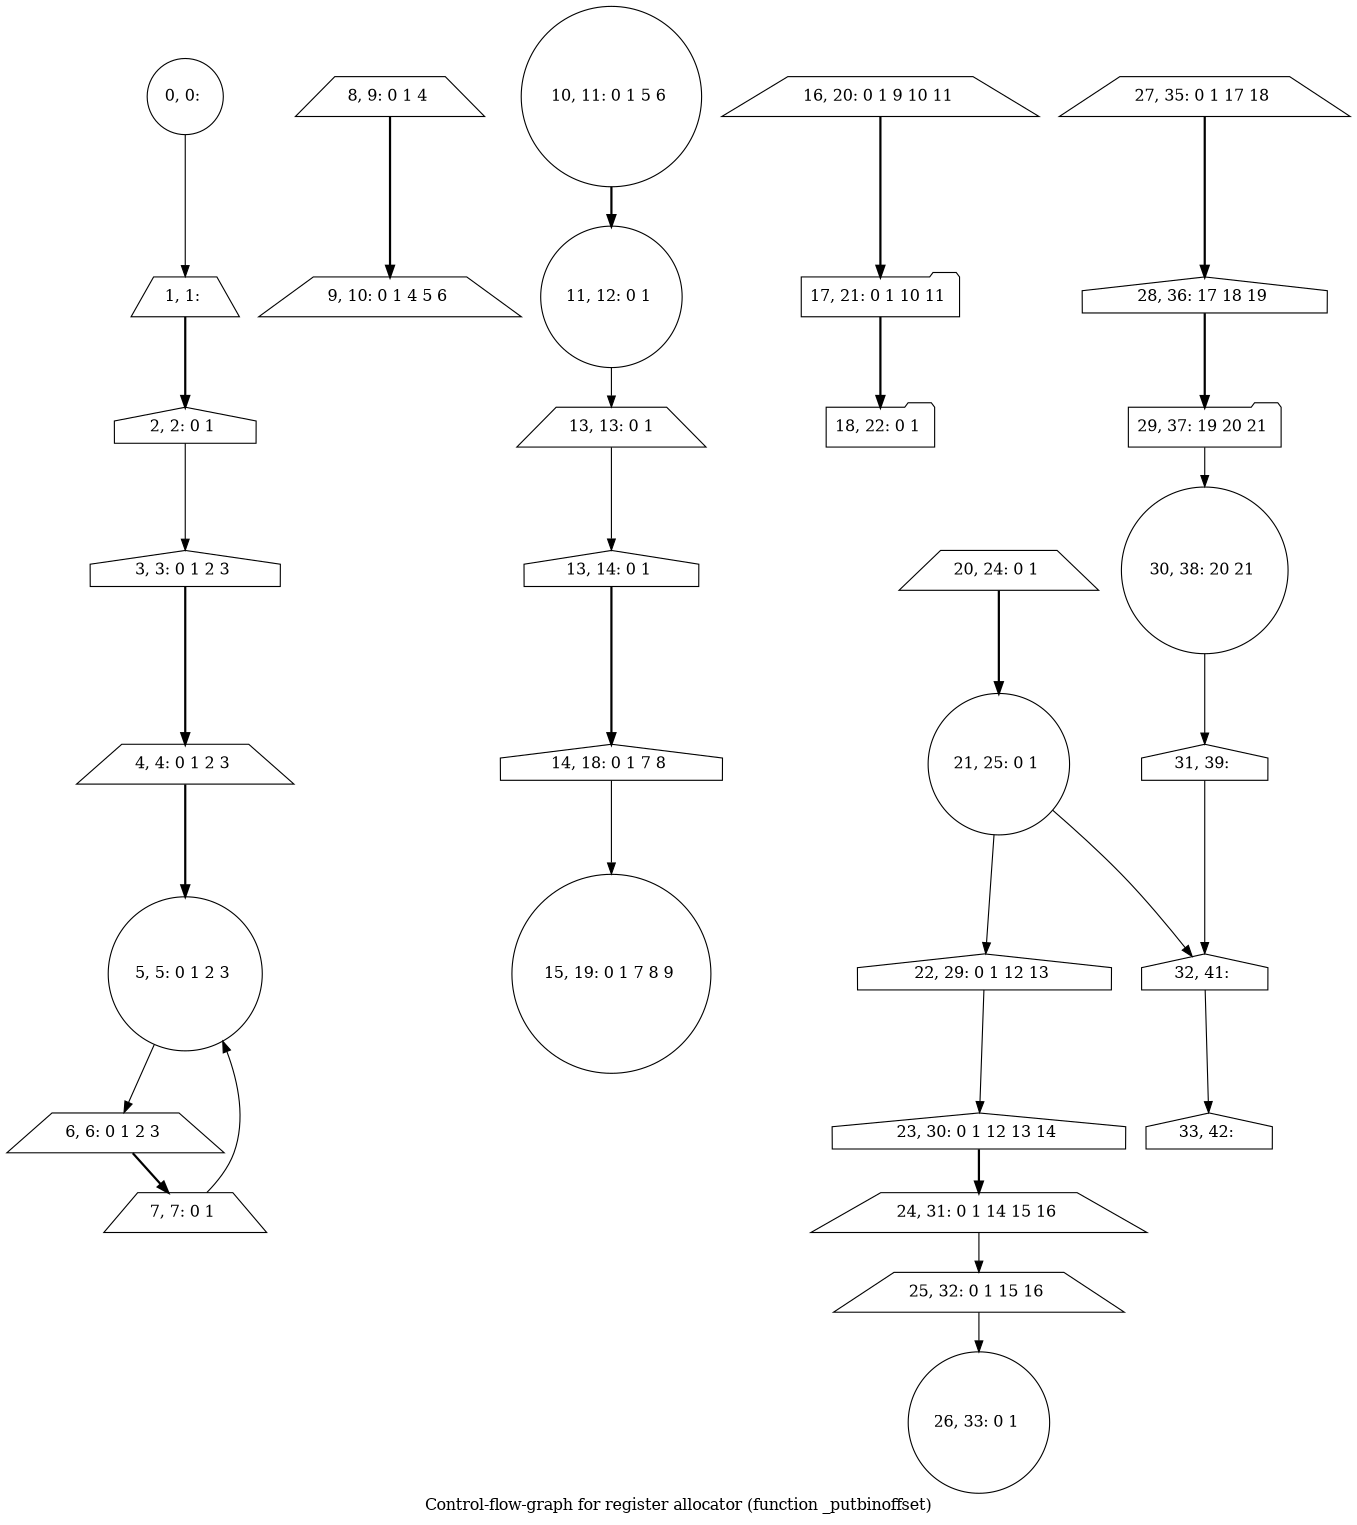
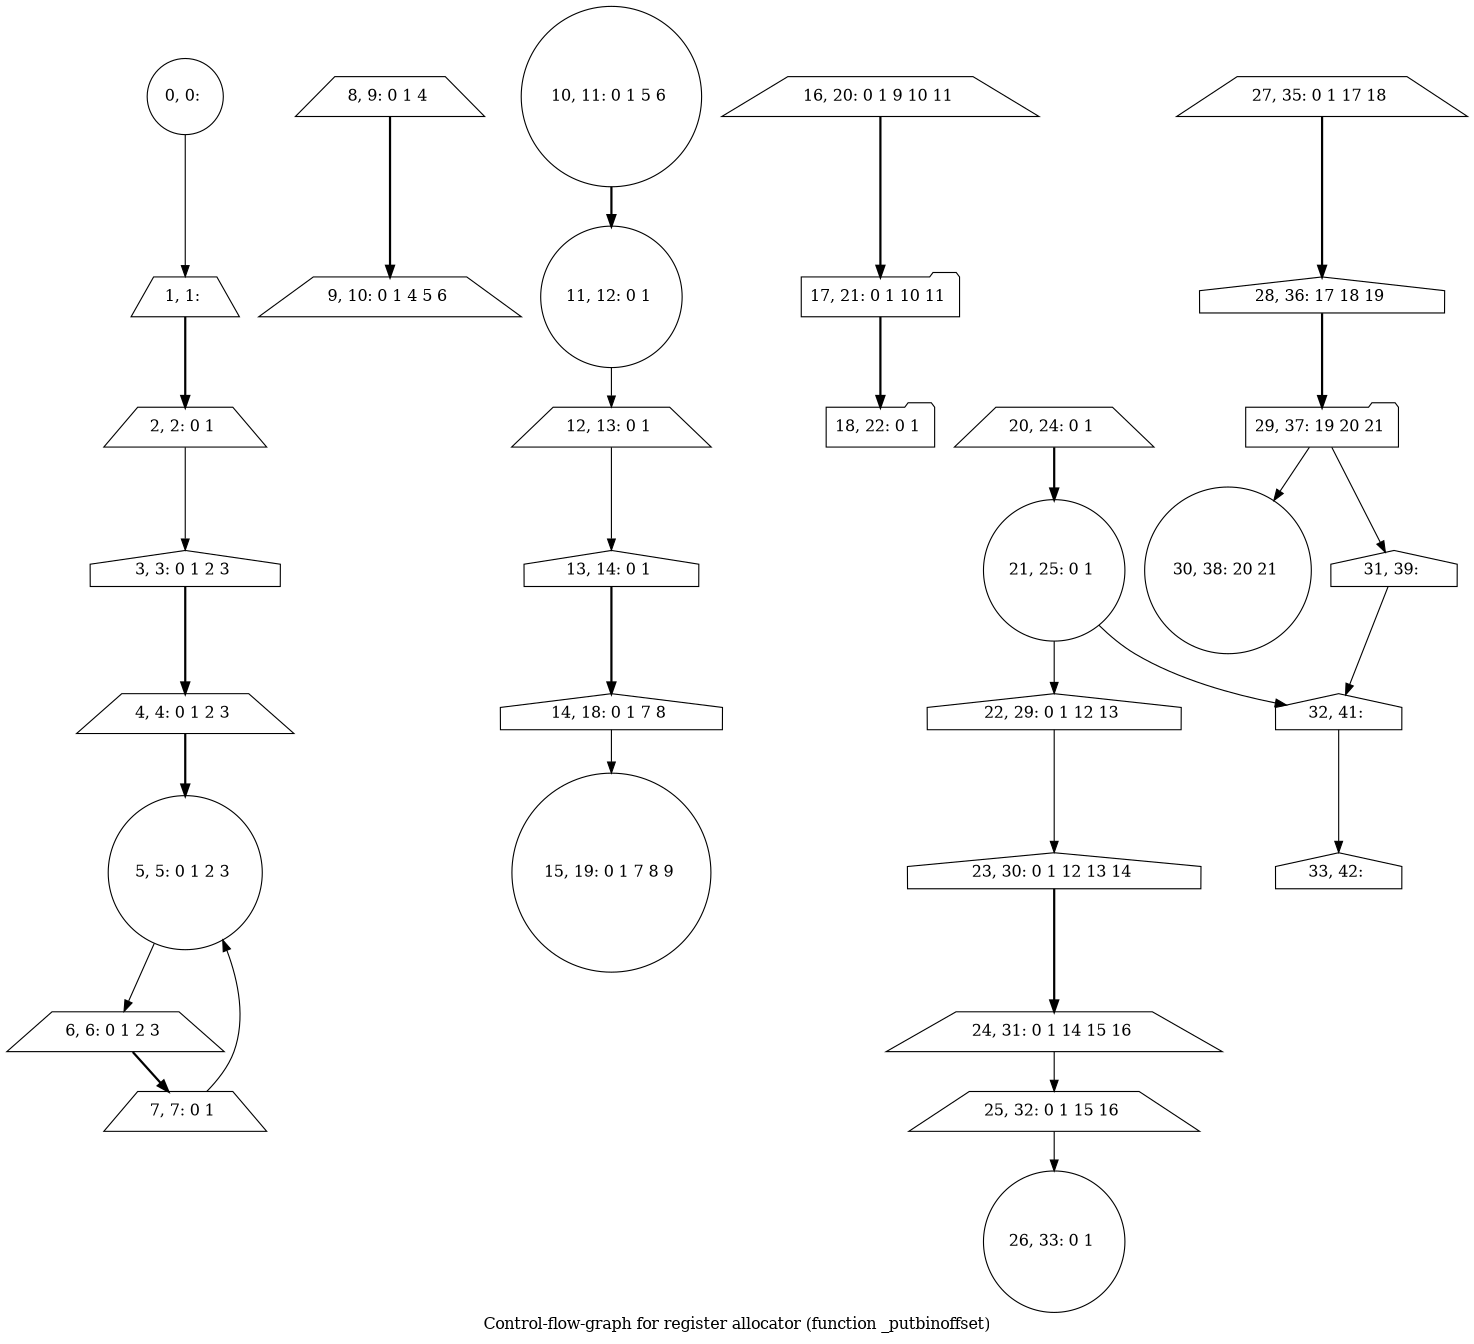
(185, 427) -> (185, 427)
(611, 427) -> (611, 427)
(1205, 693) -> (1356, 495)
